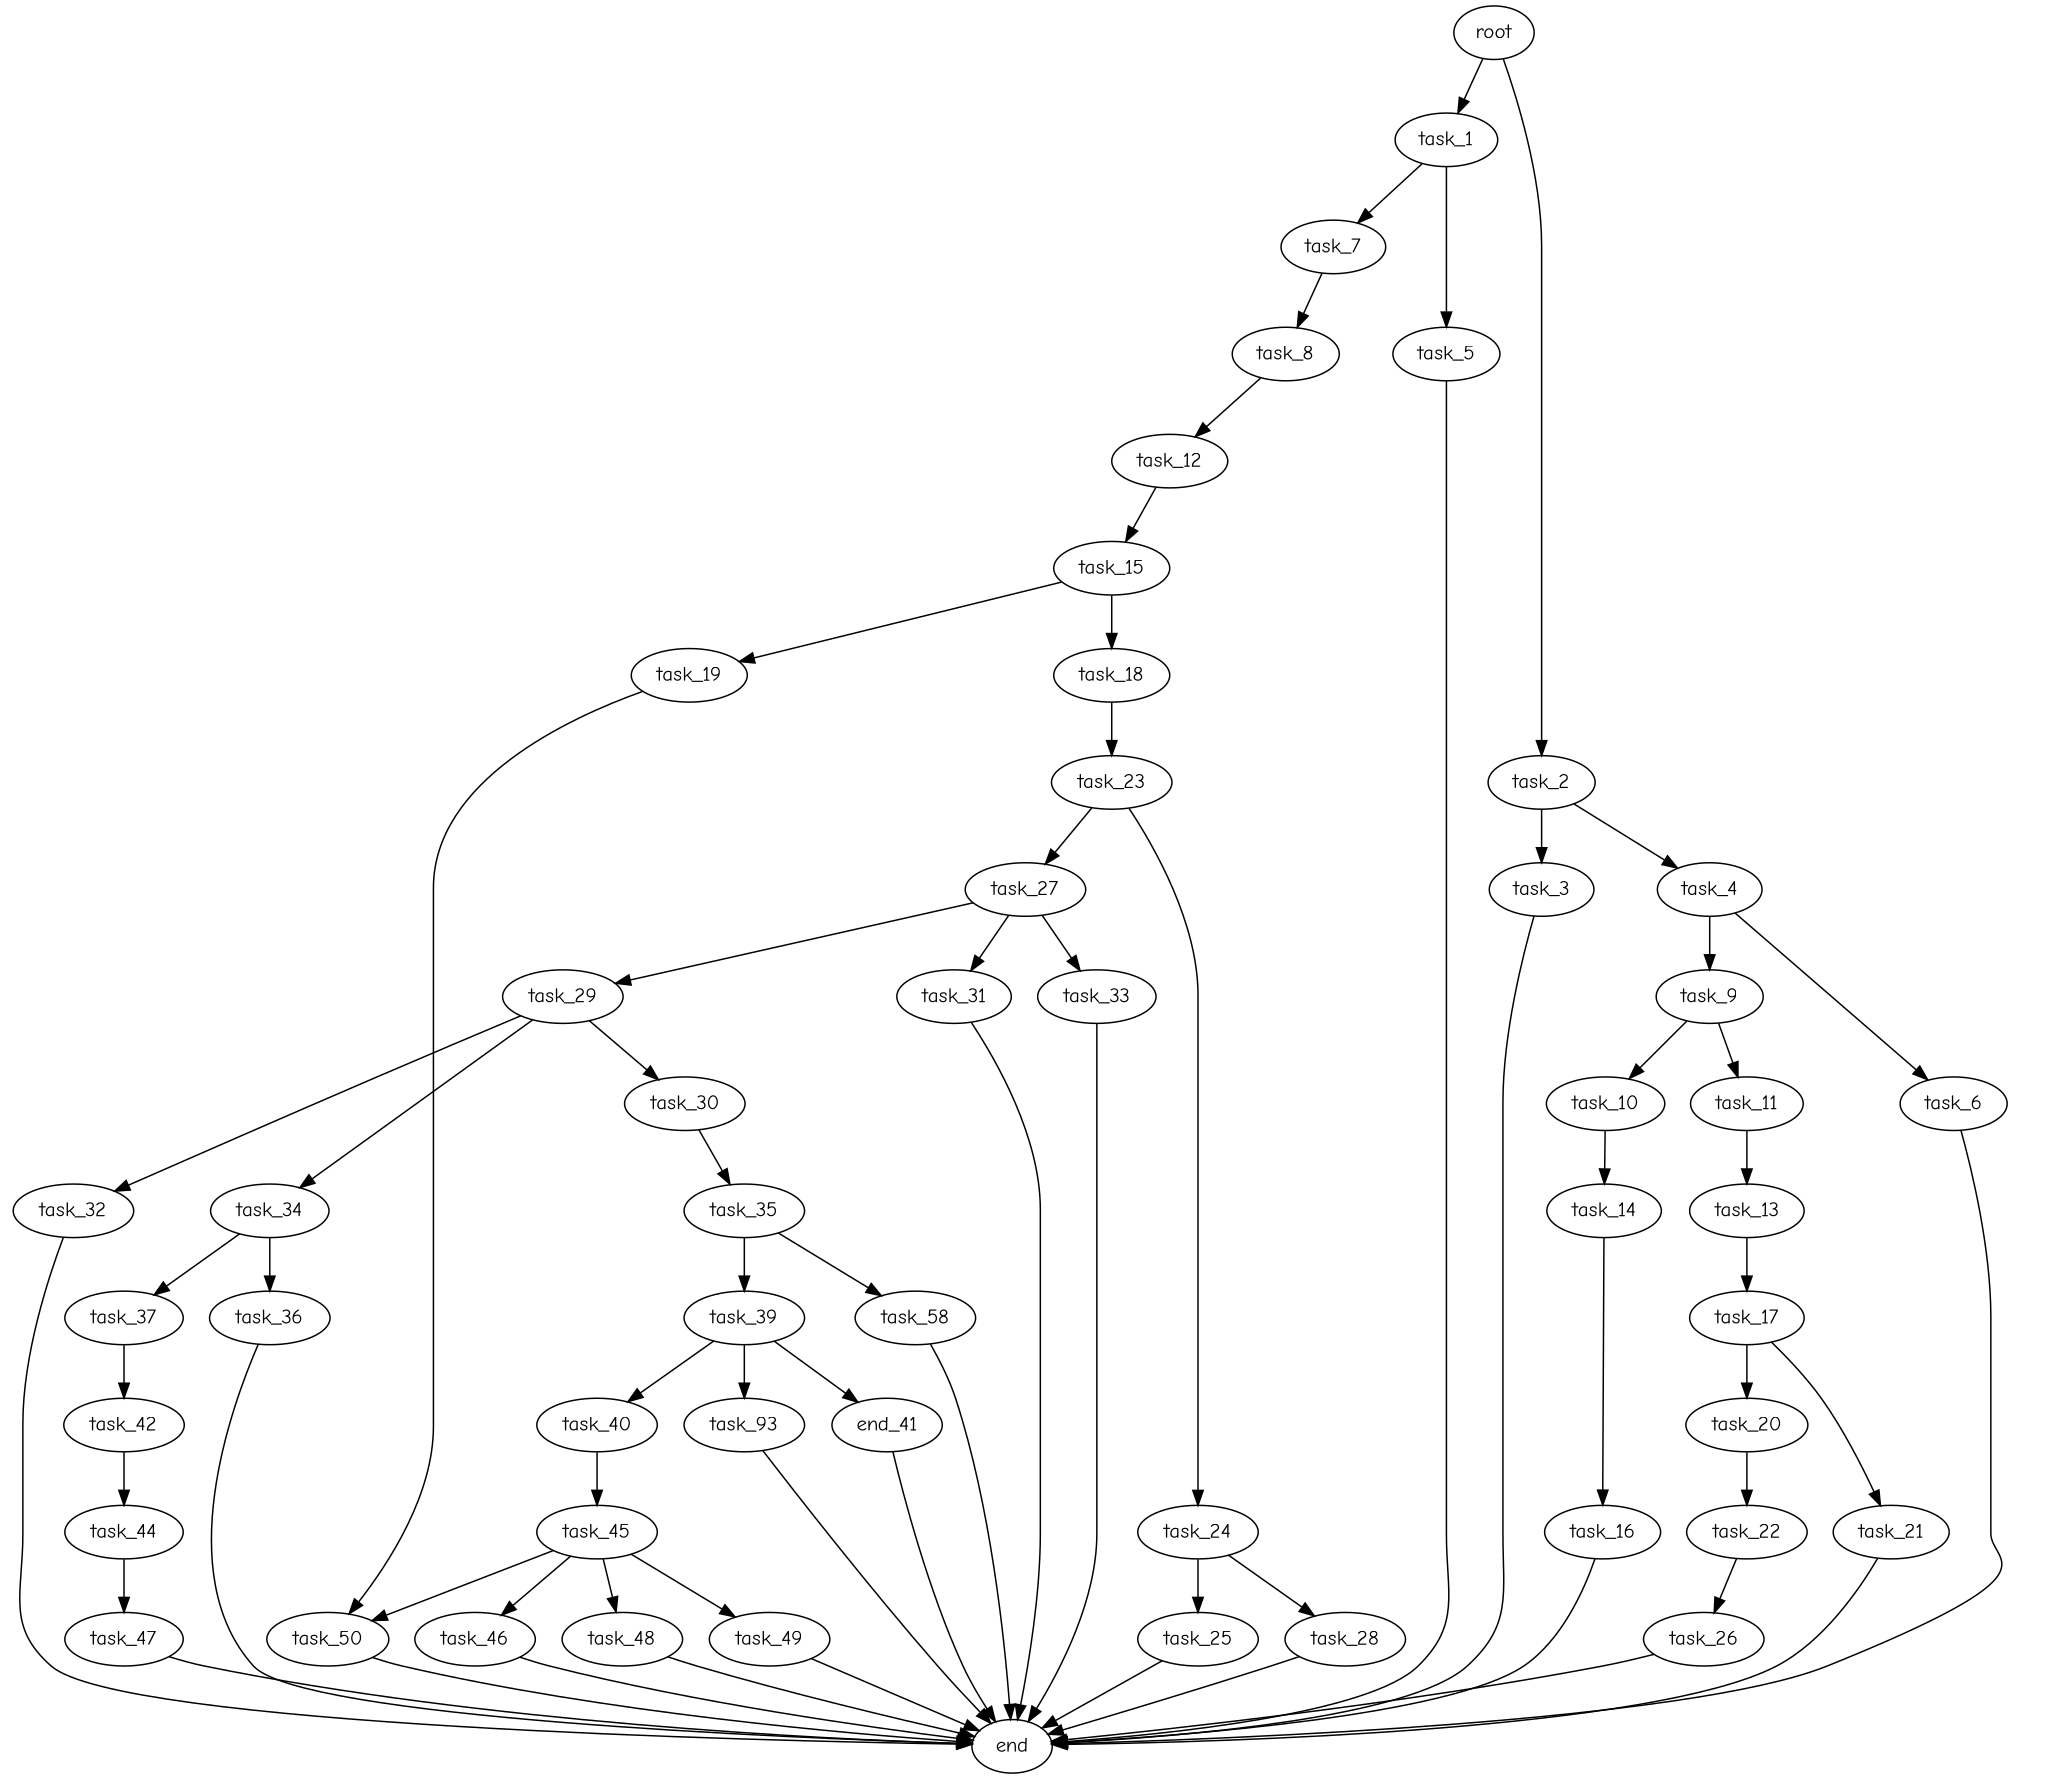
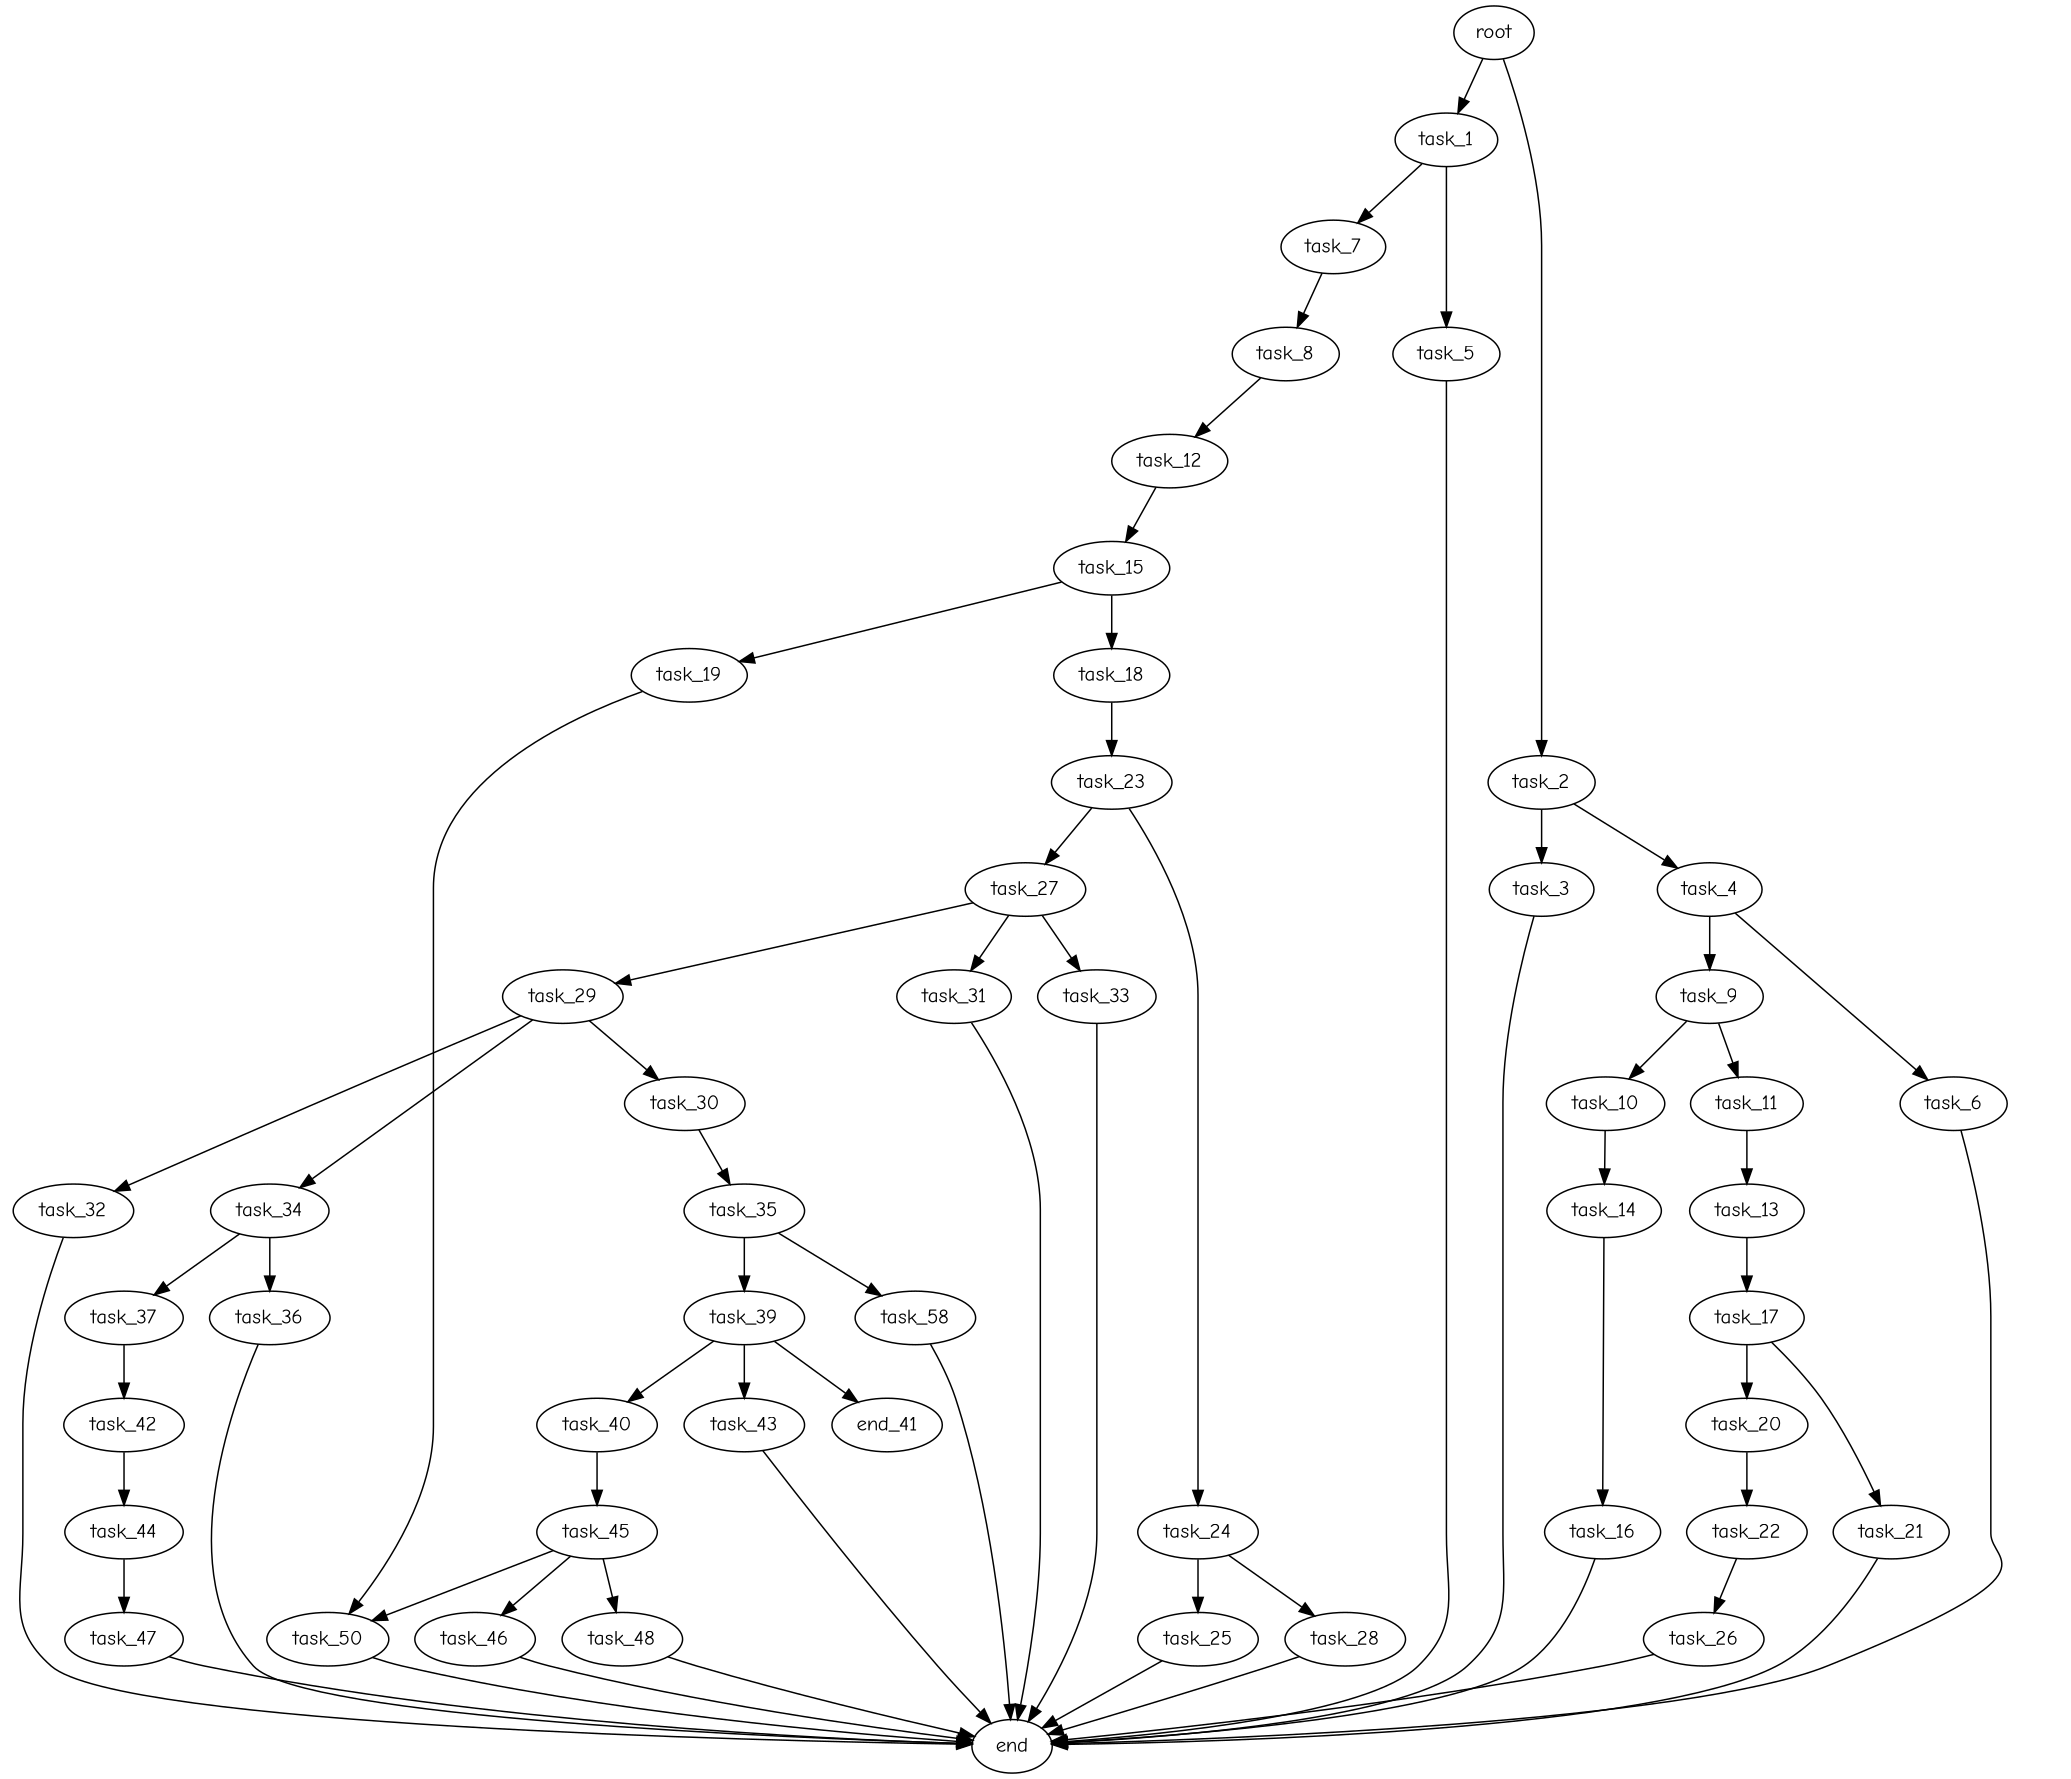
(744, 1425) -> (744, 1425)
(931, 1584) -> none
(770, 1639) -> none
